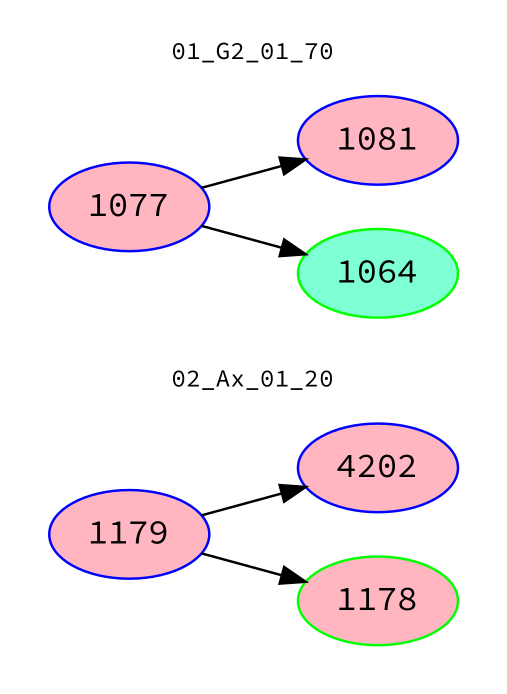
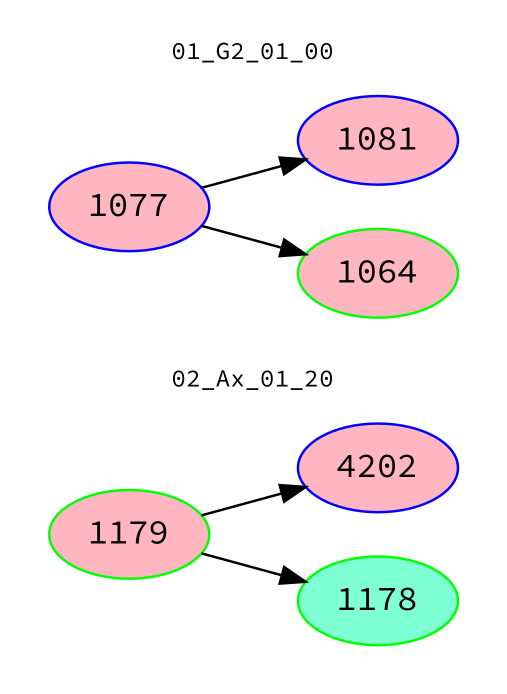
(254, 53) -> (254, 53)
(378, 273) -> (378, 273)
(129, 534) -> (129, 534)
(378, 601) -> (378, 601)
